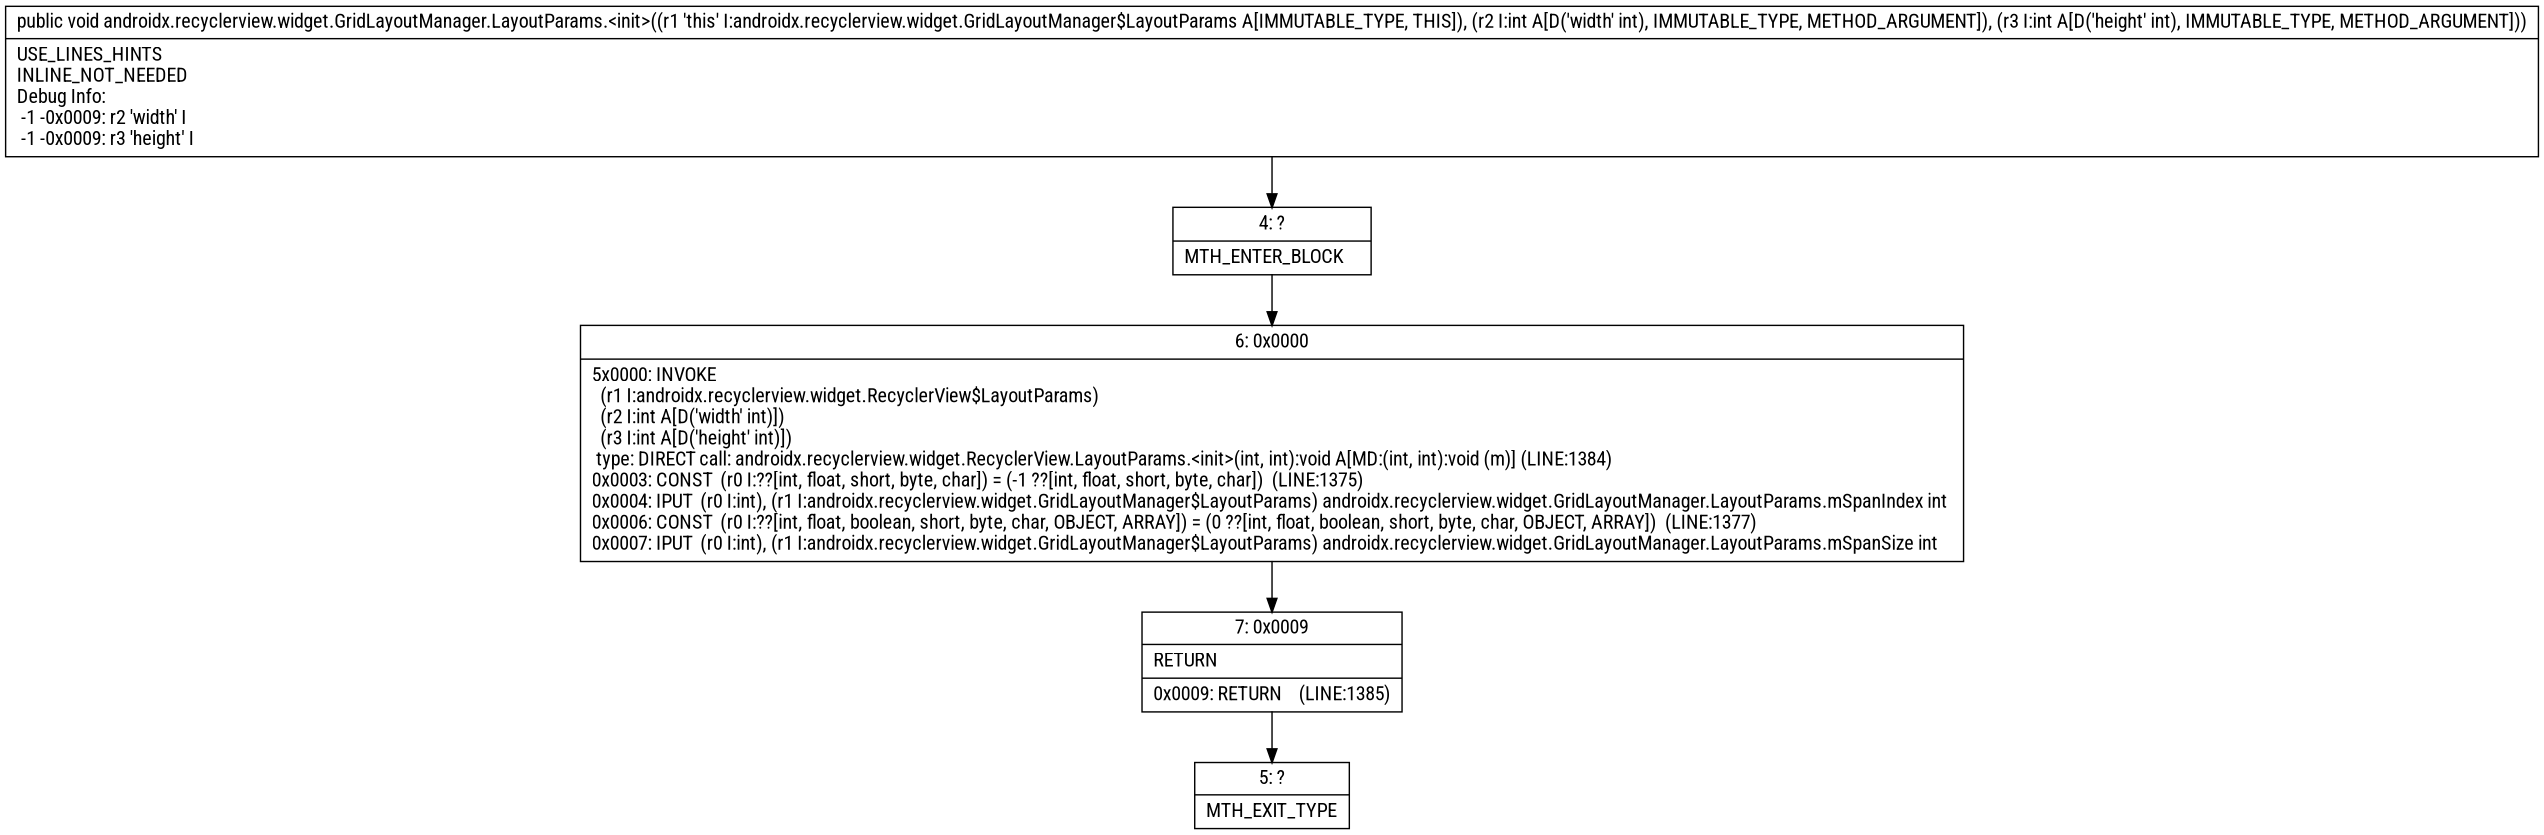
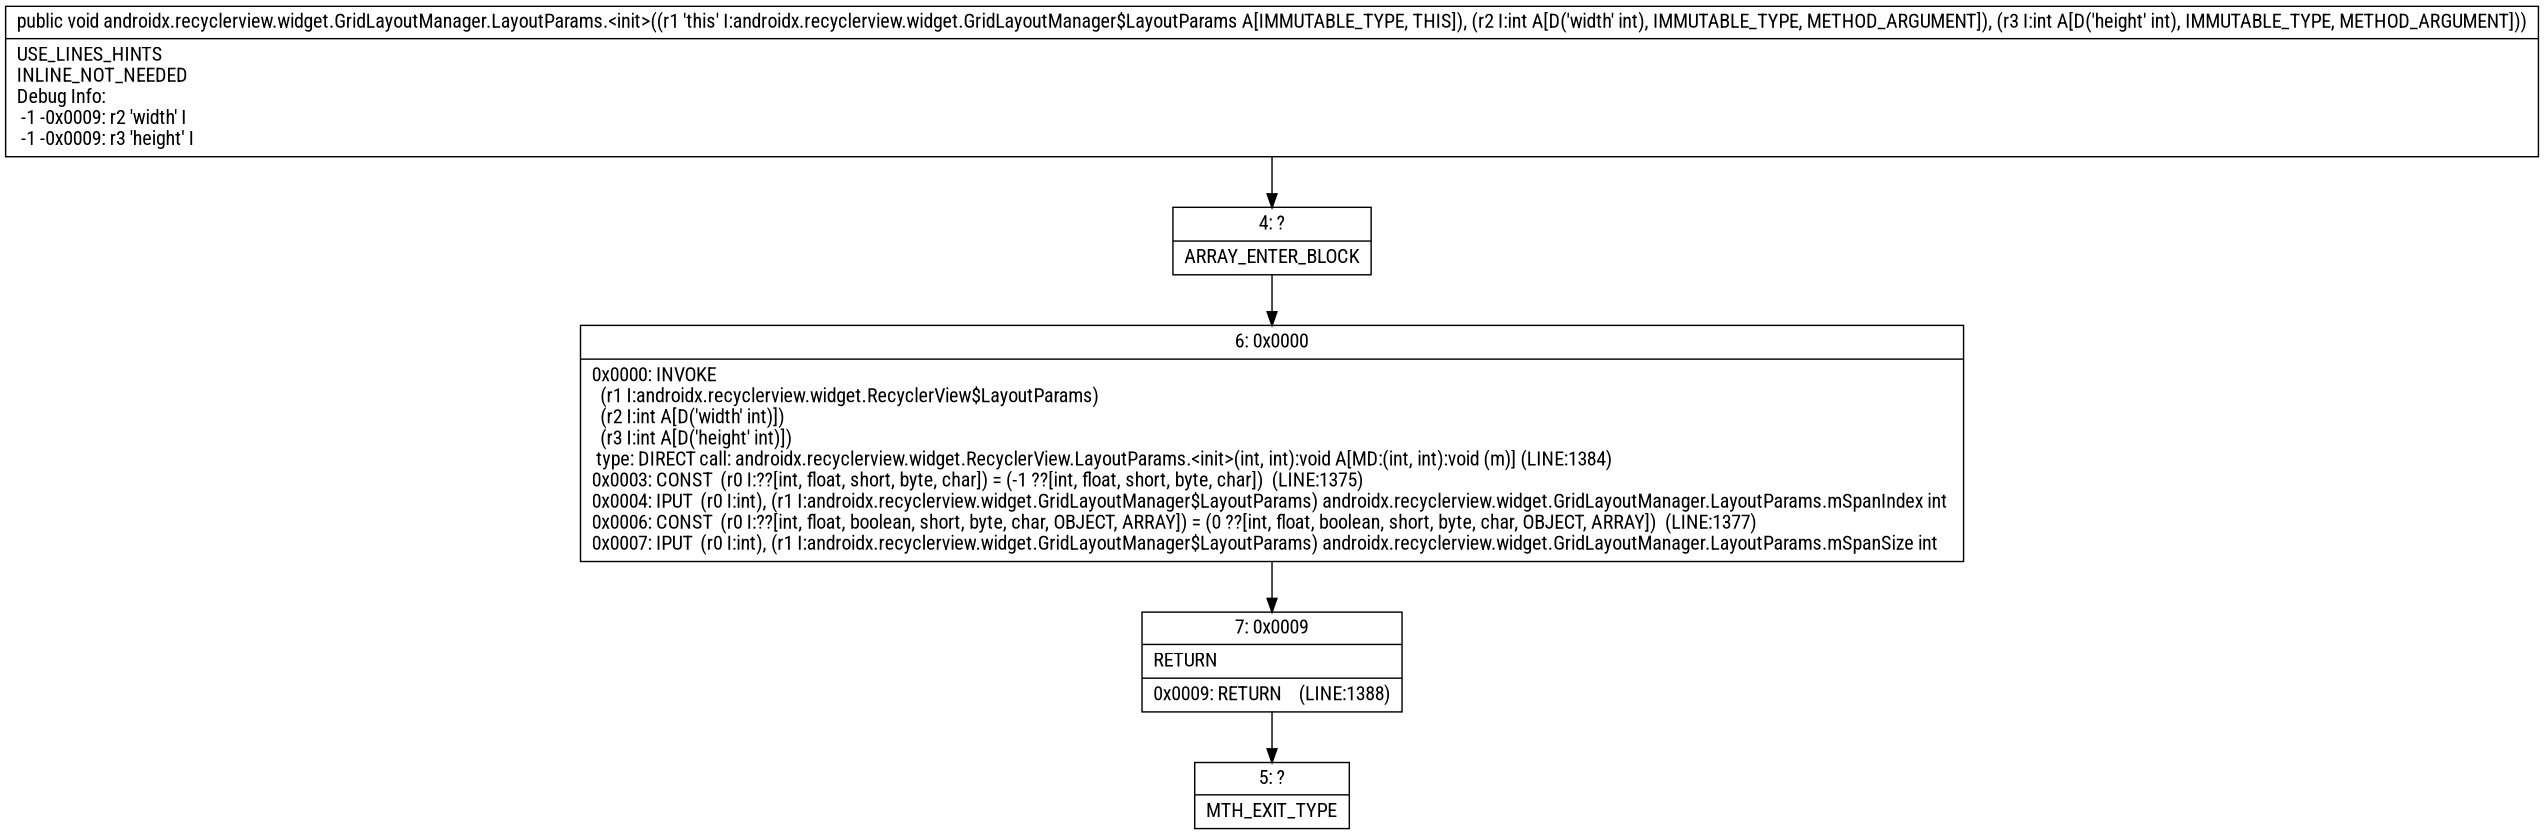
(1264, 257) -> (1272, 257)
(659, 375) -> (659, 375)
(1272, 694) -> (1272, 694)
